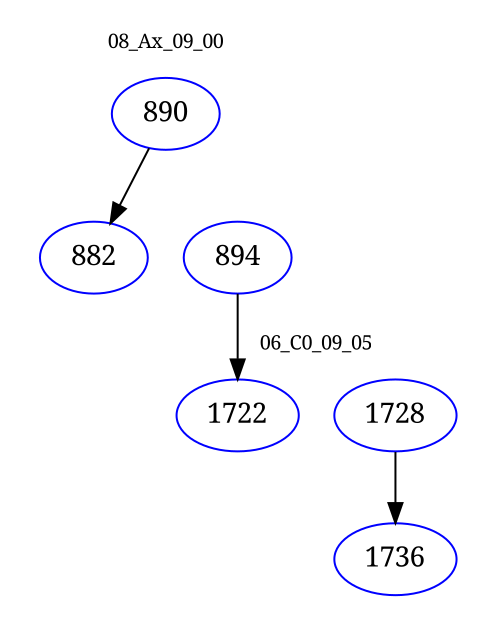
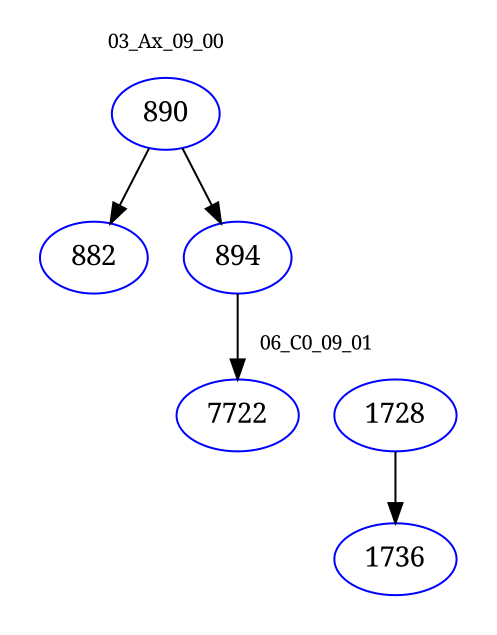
(166, 43) -> (166, 43)
none -> (197, 177)
(317, 345) -> (317, 345)
(238, 415) -> (238, 415)
